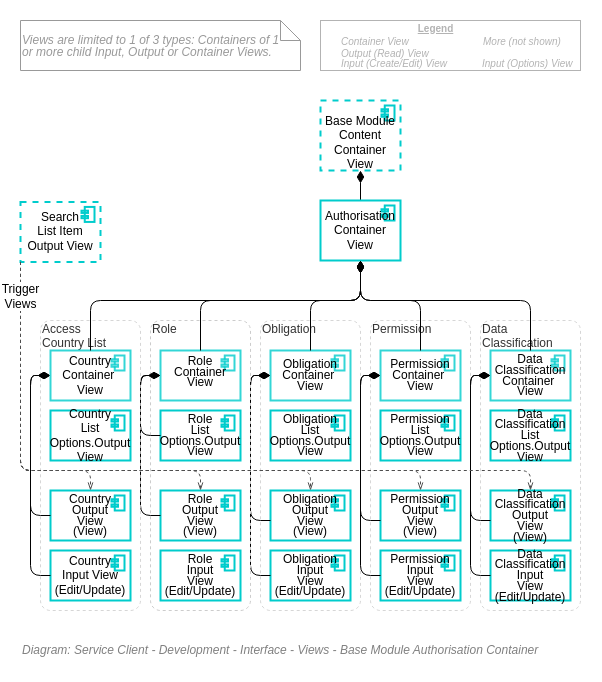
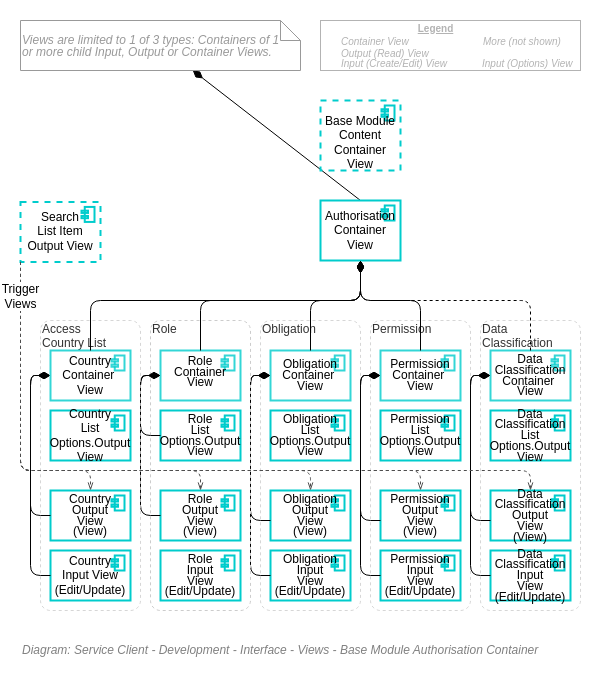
(361, 191) -> (281, 139)
(494, 301) -> (494, 301)
